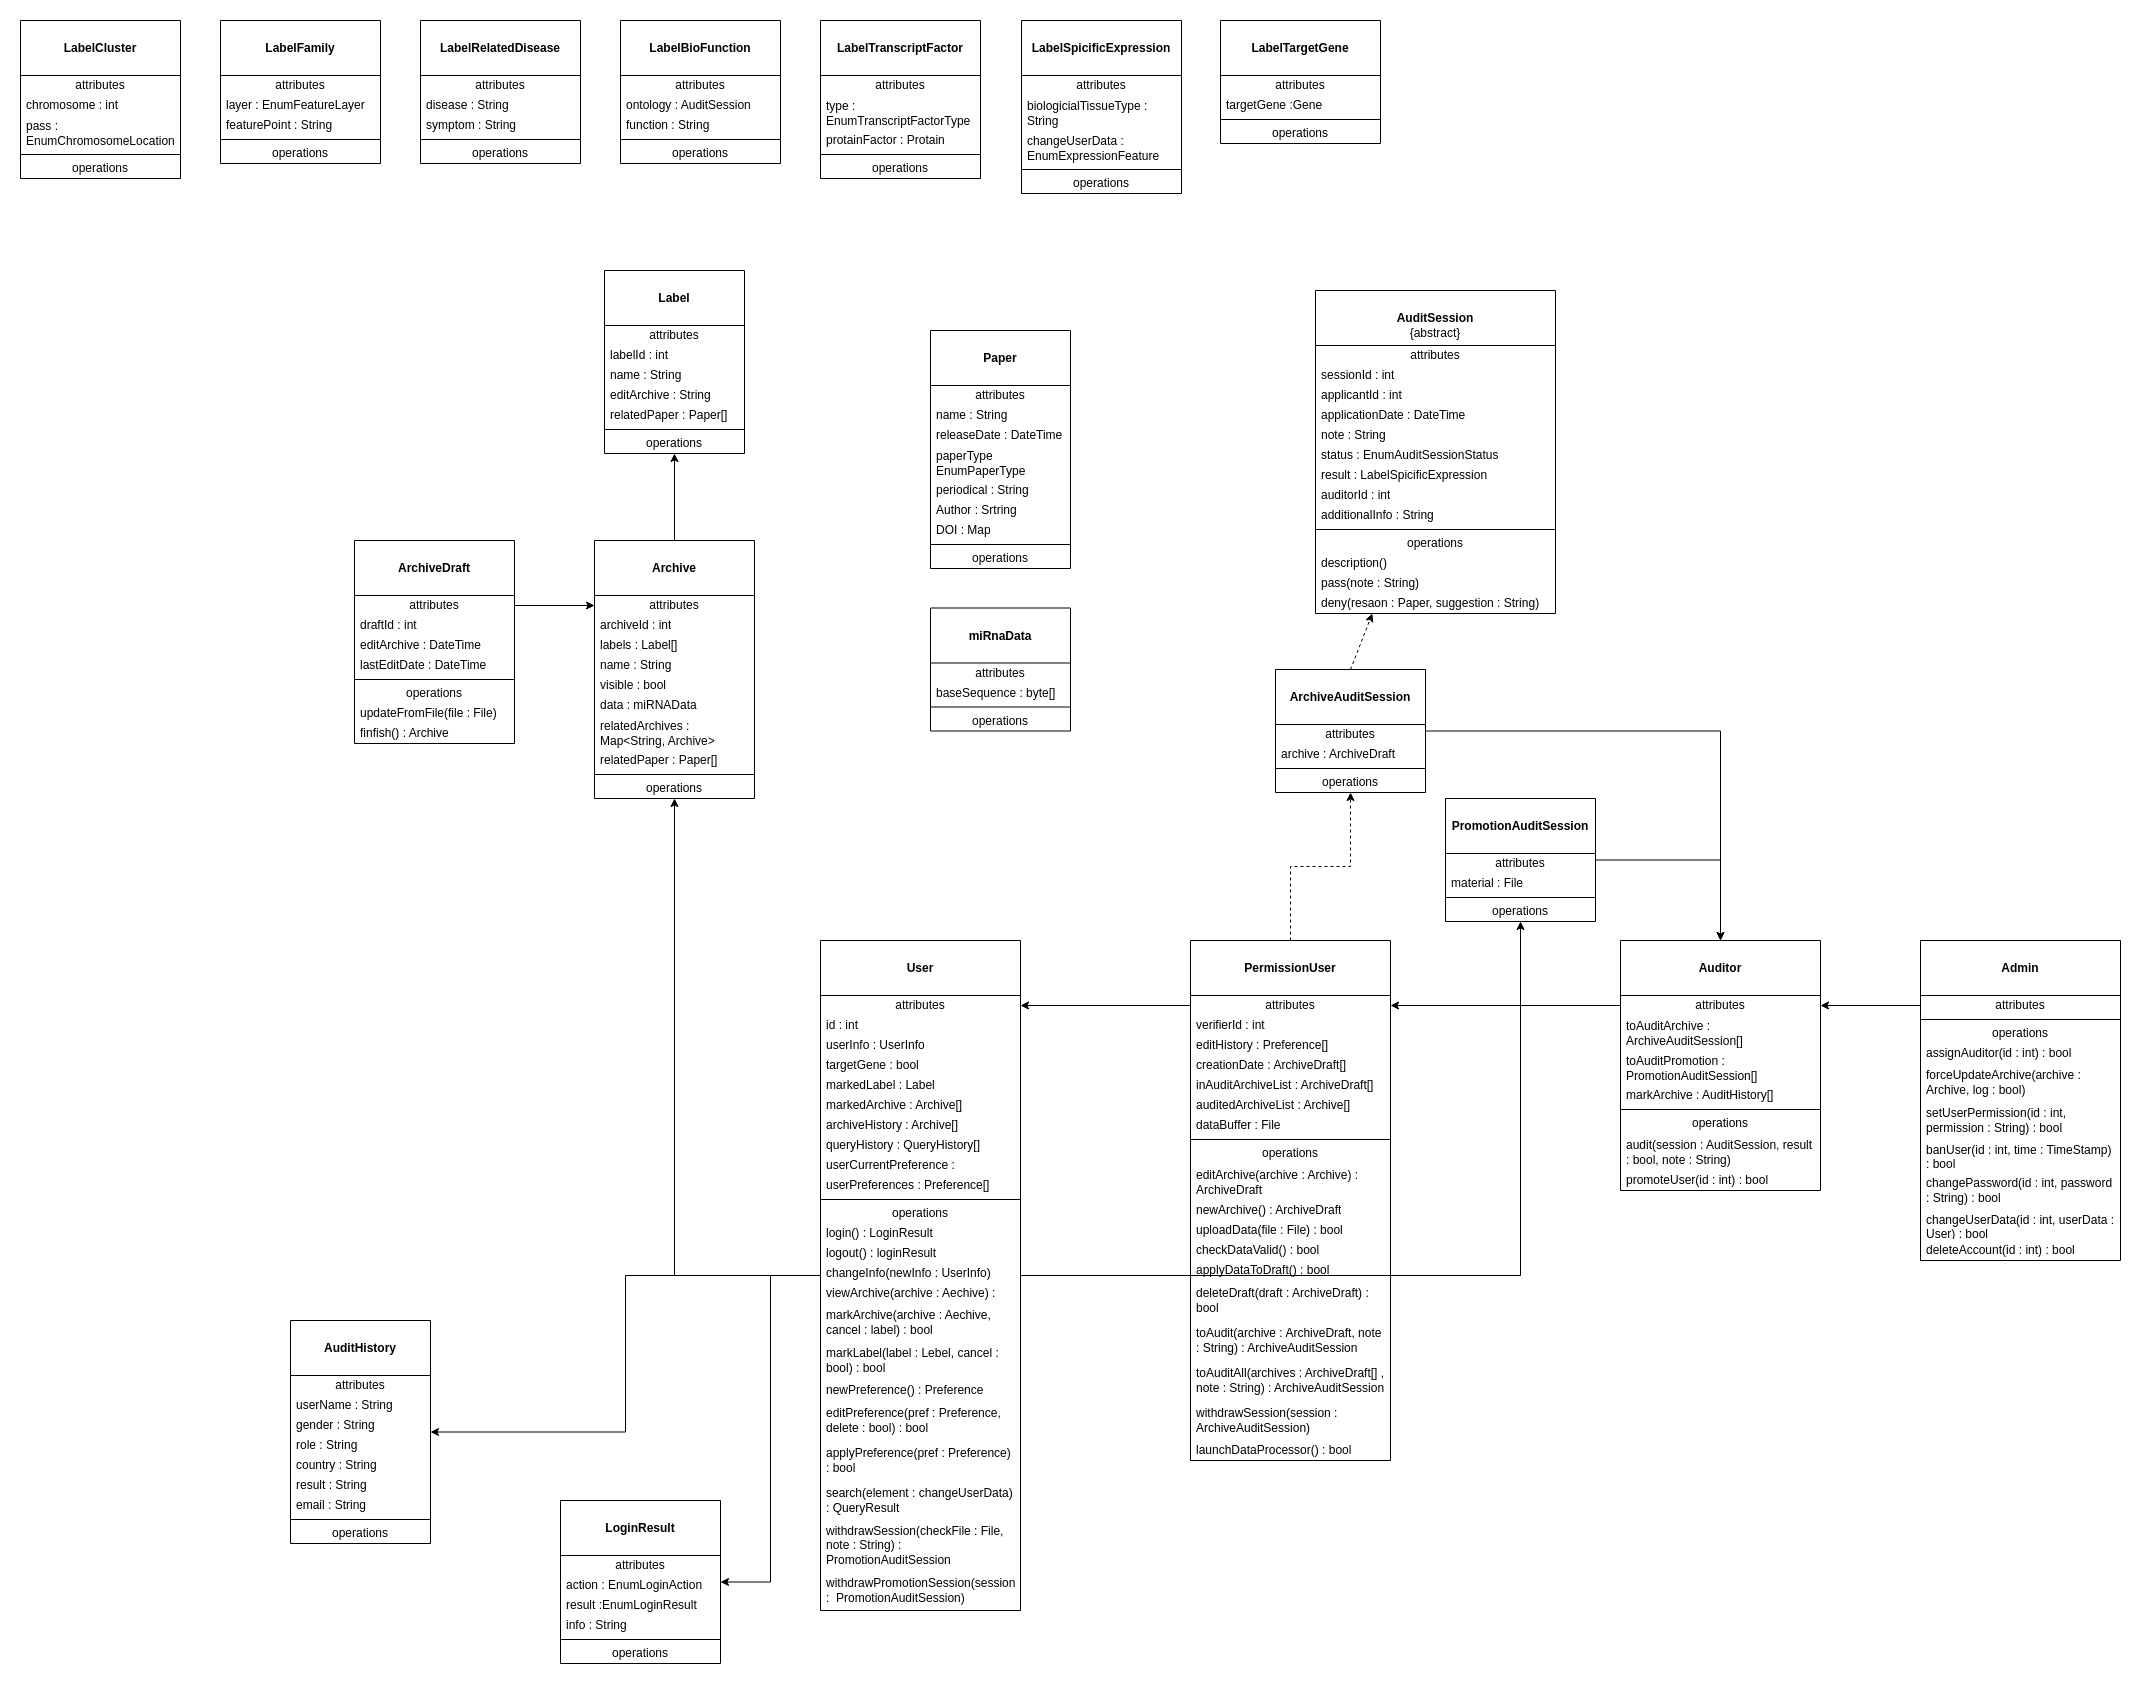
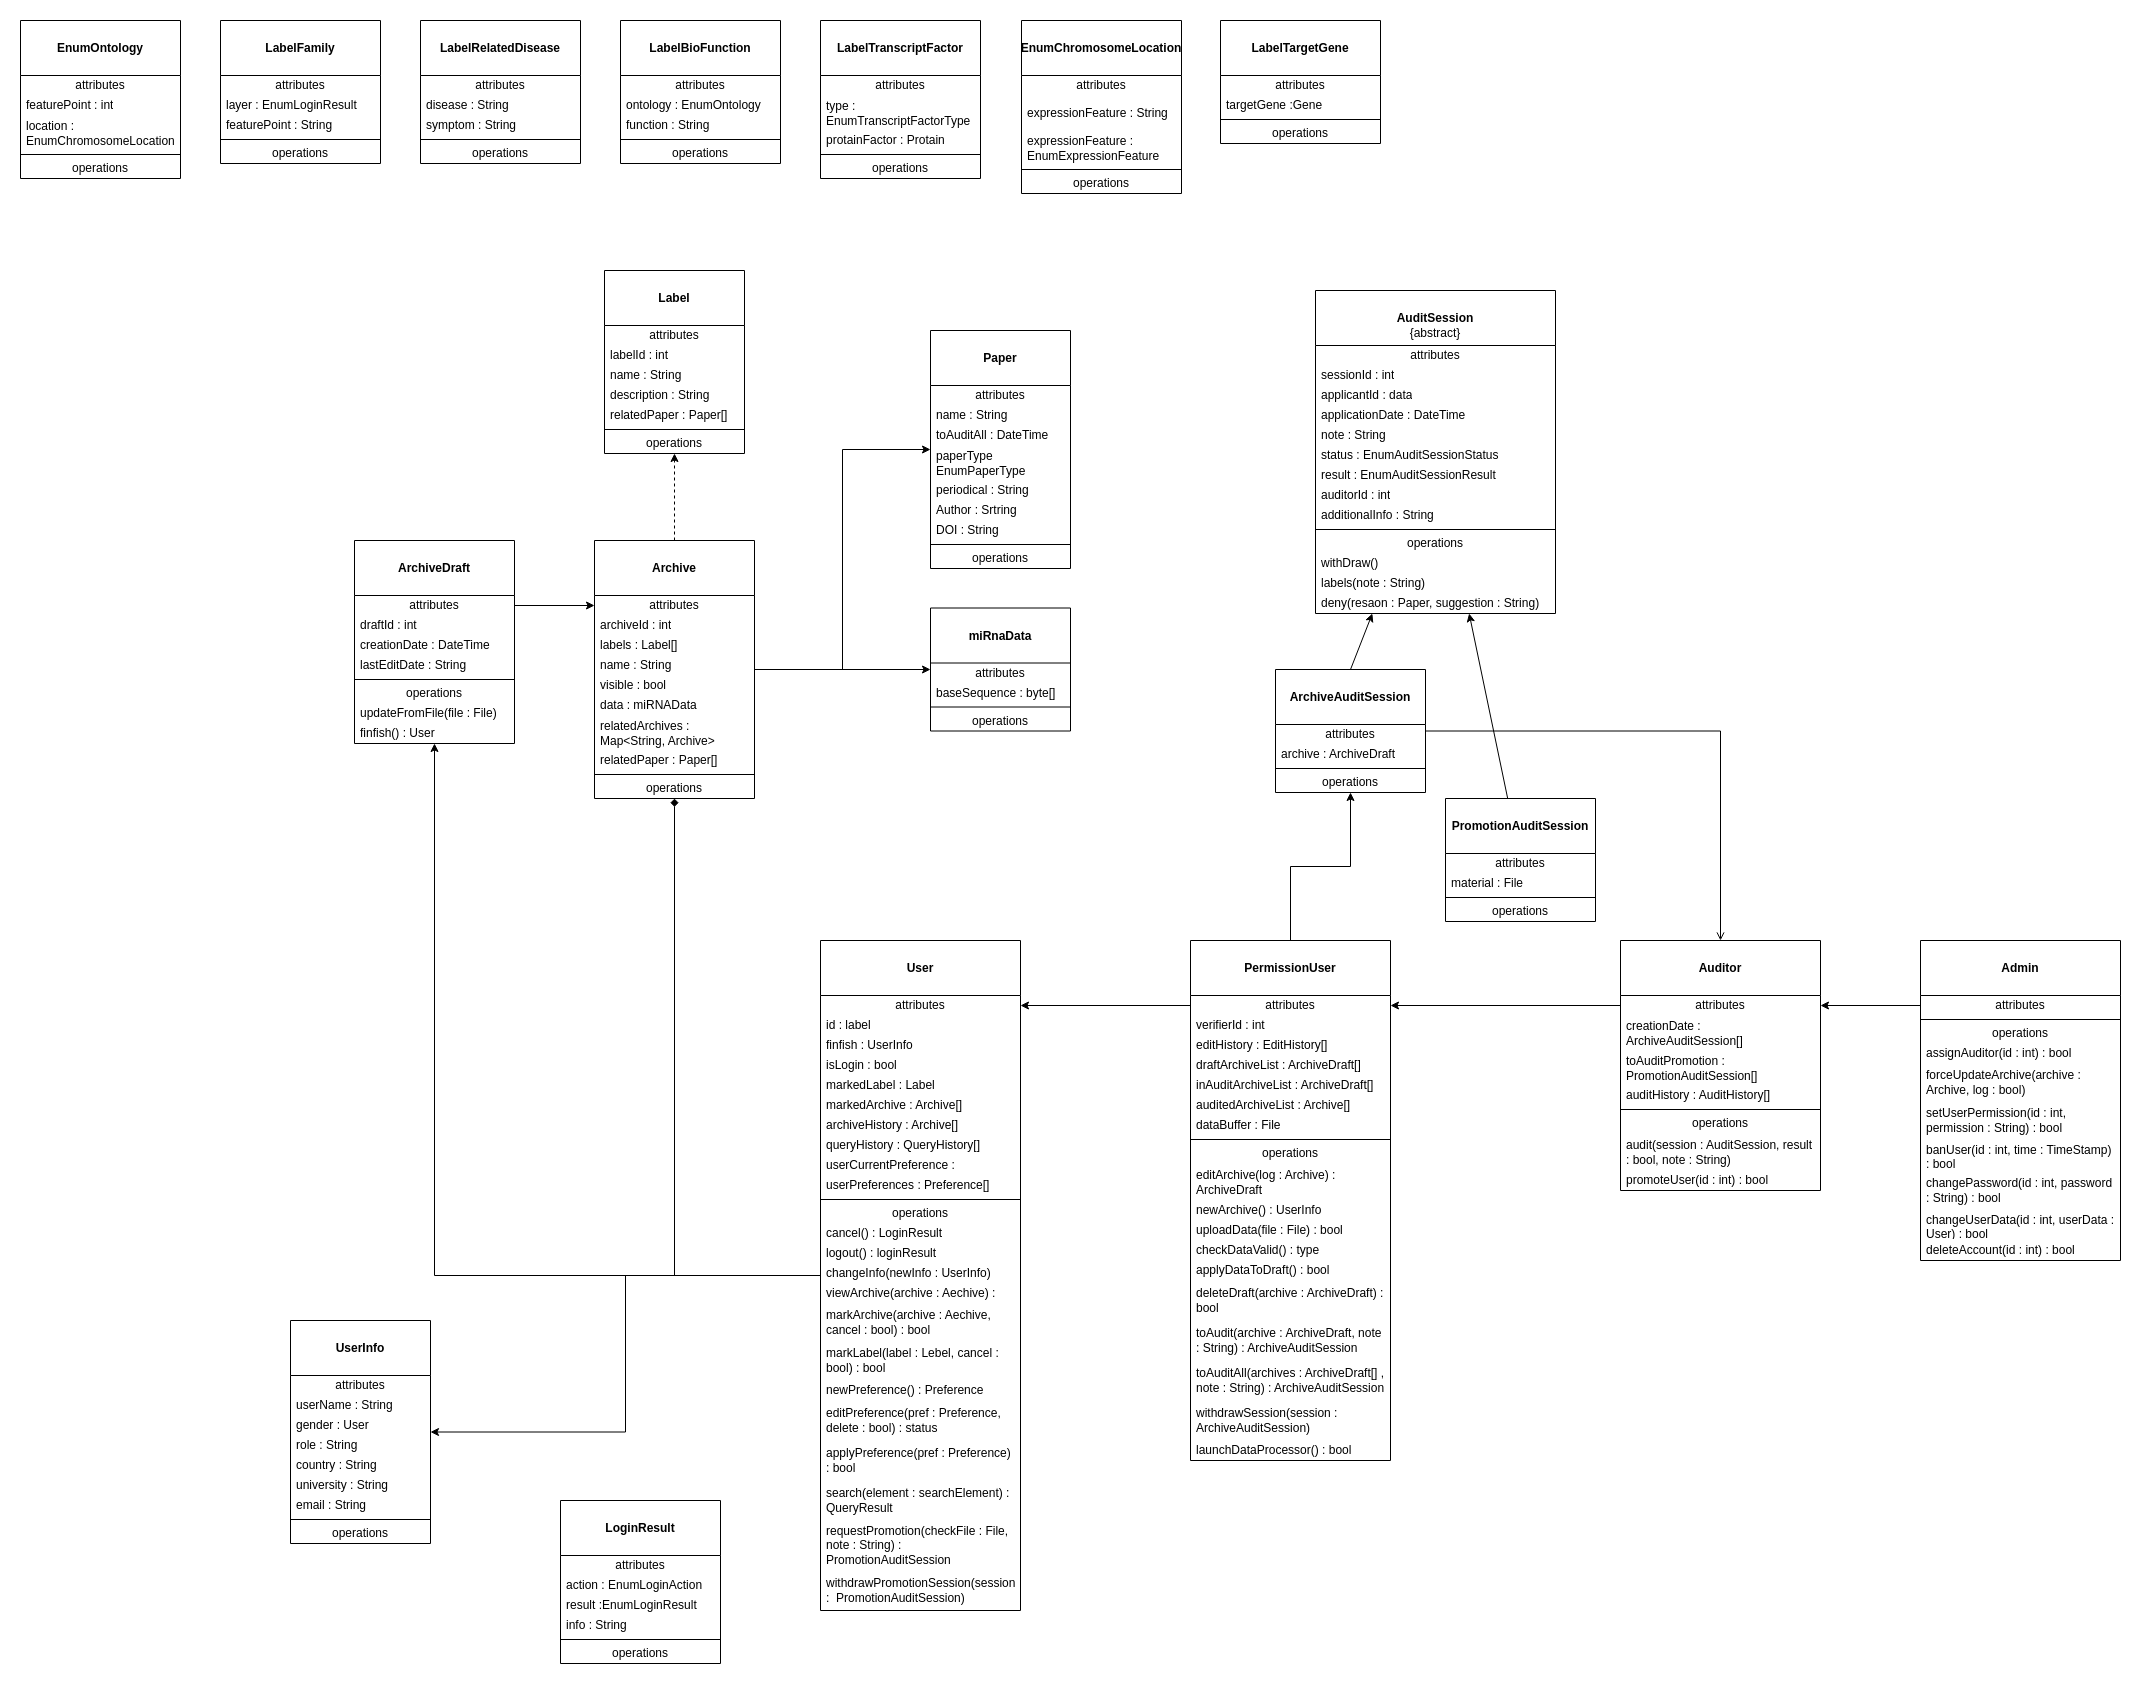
(101, 35) -> (101, 35)
(1102, 35) -> (1102, 35)
(74, 106) -> (79, 106)
(301, 106) -> (294, 106)
(694, 106) -> (696, 106)
(1103, 114) -> (1103, 114)
(102, 134) -> (102, 134)
(1103, 149) -> (1103, 149)
(668, 396) -> (668, 396)
(1369, 396) -> (1374, 396)
(1002, 436) -> (996, 436)
(1415, 476) -> (1415, 476)
(675, 500) -> (675, 500)
none -> (843, 518)
(962, 531) -> (971, 531)
(1362, 564) -> (1354, 564)
(1379, 584) -> (1383, 584)
(1360, 644) -> (1360, 644)
(425, 646) -> (430, 646)
(428, 666) -> (422, 666)
none -> (883, 670)
none -> (1489, 709)
(415, 734) -> (406, 734)
(675, 806) -> (675, 807)
(1721, 857) -> (1721, 936)
(1658, 860) -> none
(1318, 867) -> (1318, 867)
(846, 1026) -> (851, 1026)
(1722, 1034) -> (1722, 1034)
(886, 1046) -> (879, 1046)
(1276, 1046) -> (1276, 1046)
(877, 1066) -> (864, 1066)
(1286, 1066) -> (1292, 1066)
(1711, 1096) -> (1713, 1096)
none -> (435, 1107)
(1292, 1183) -> (1292, 1183)
(1279, 1211) -> (1268, 1211)
(886, 1234) -> (891, 1234)
(1264, 1251) -> (1266, 1251)
(1445, 1276) -> none
(1292, 1301) -> (1292, 1301)
(922, 1323) -> (922, 1323)
(361, 1335) -> (361, 1335)
(922, 1421) -> (922, 1421)
(341, 1426) -> (336, 1426)
(771, 1451) -> none
(339, 1486) -> (351, 1486)
(922, 1501) -> (922, 1501)
(922, 1546) -> (922, 1546)
